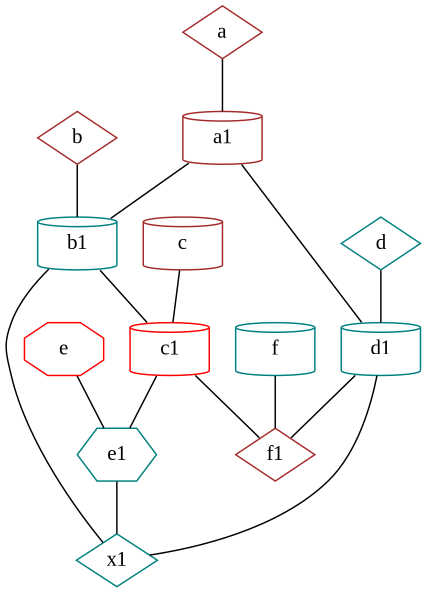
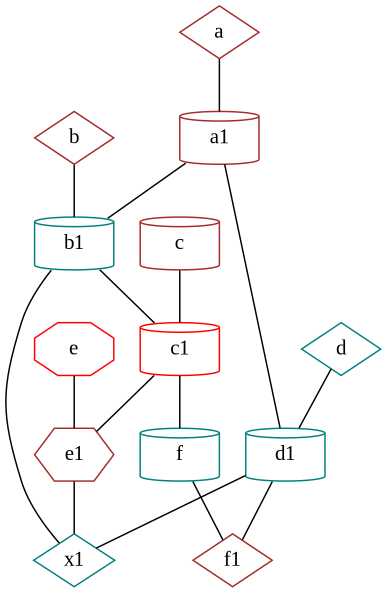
(227, 407) -> (180, 402)
(117, 455) -> (74, 455)
